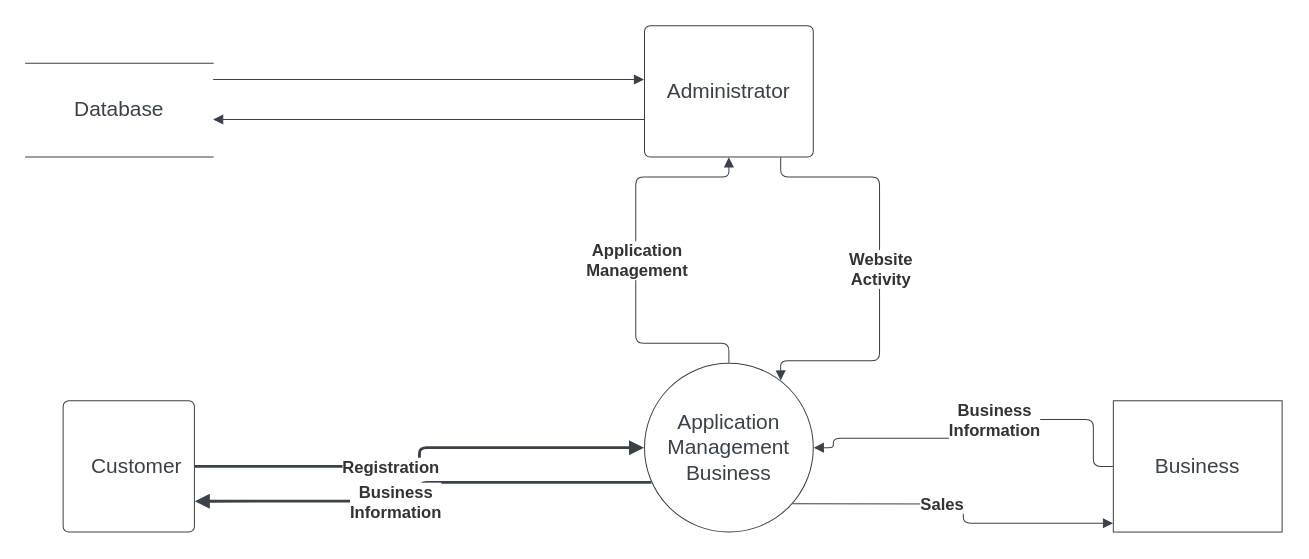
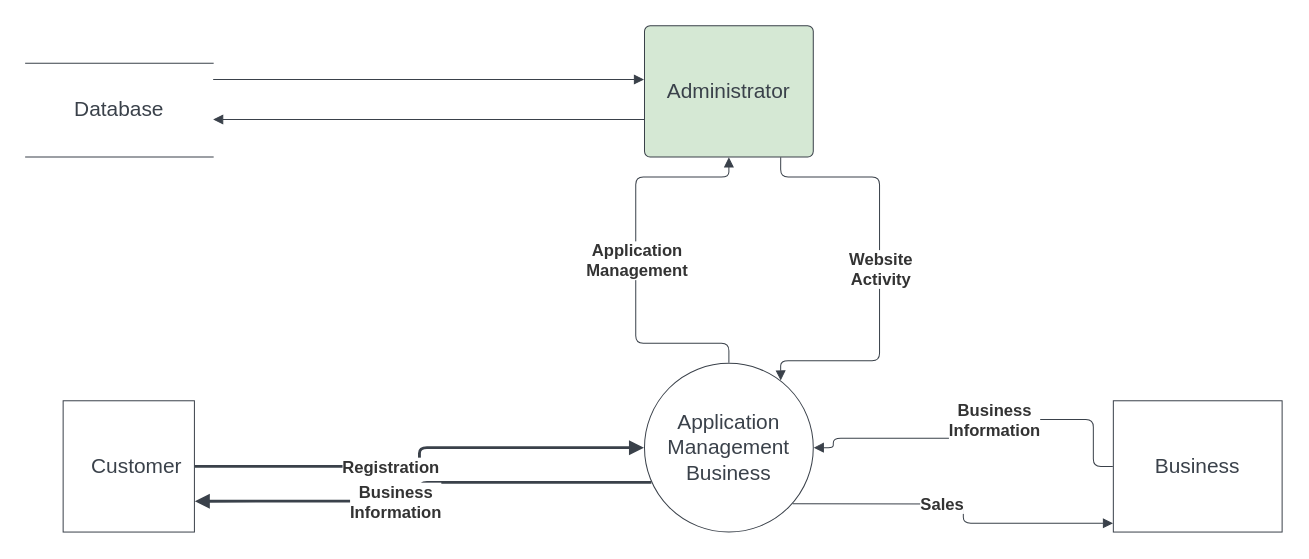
(729, 91) -> (729, 91)
(129, 466) -> (129, 466)
